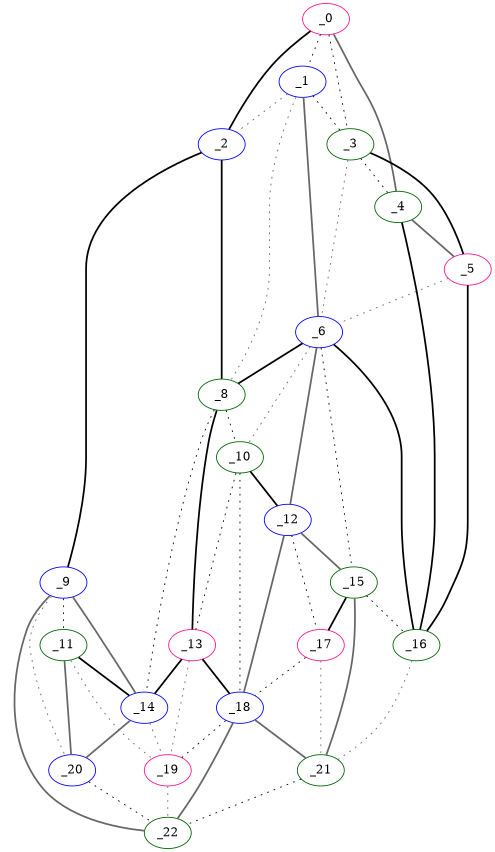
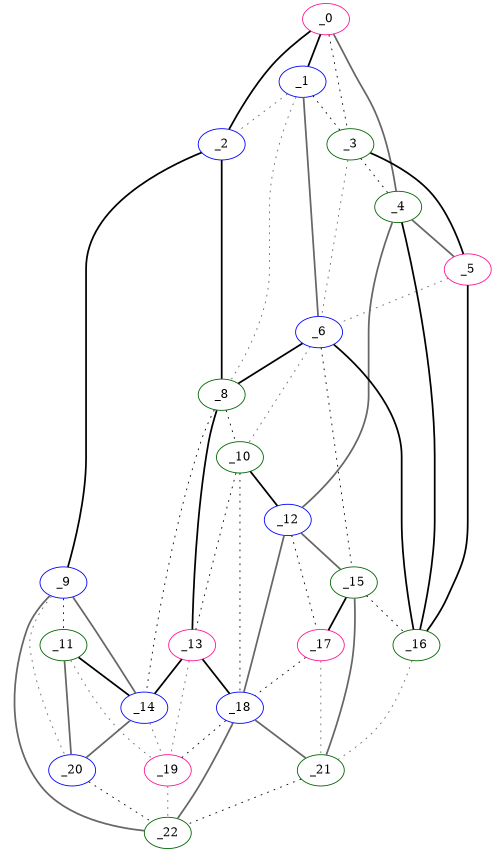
(314, 50) -> (314, 50)
(303, 426) -> (369, 367)
